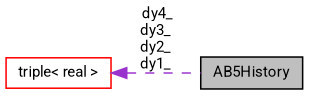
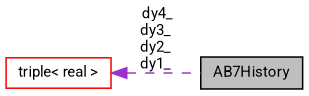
(252, 73) -> (252, 73)
